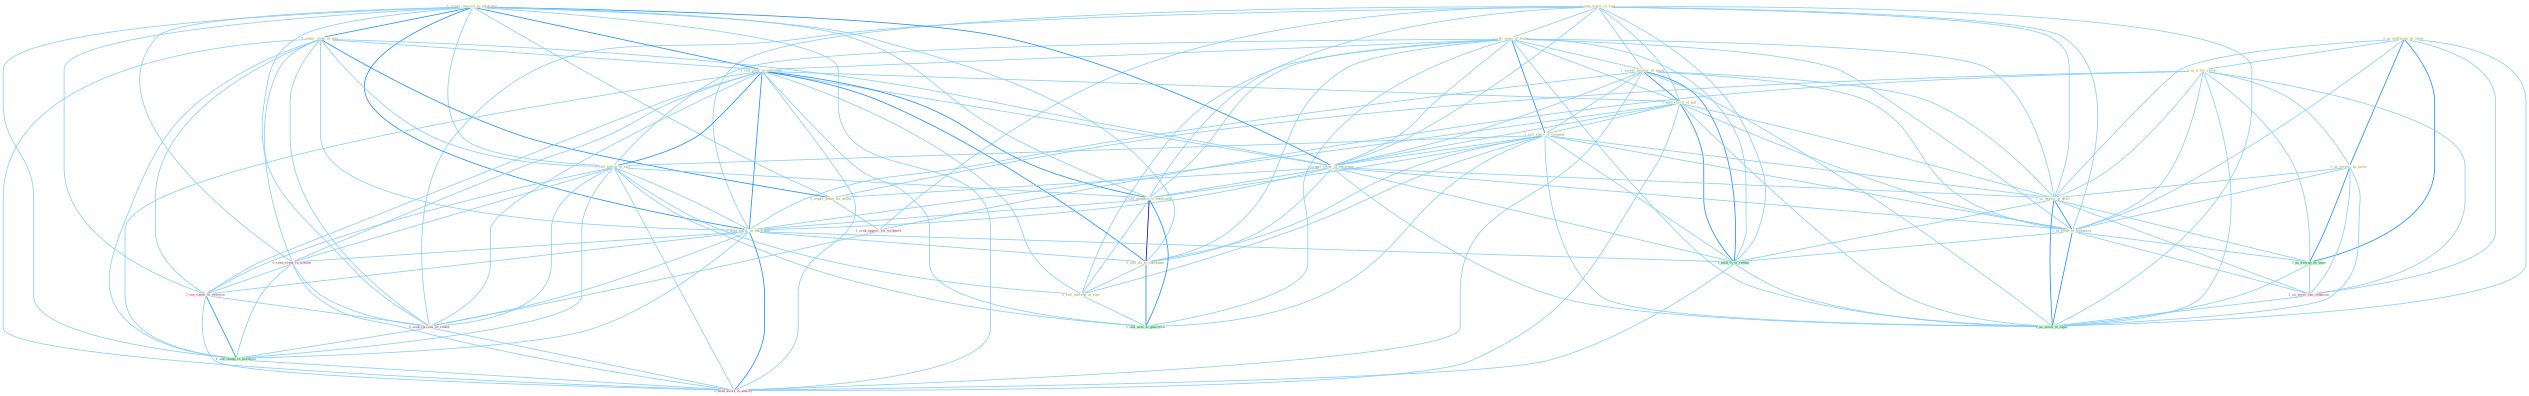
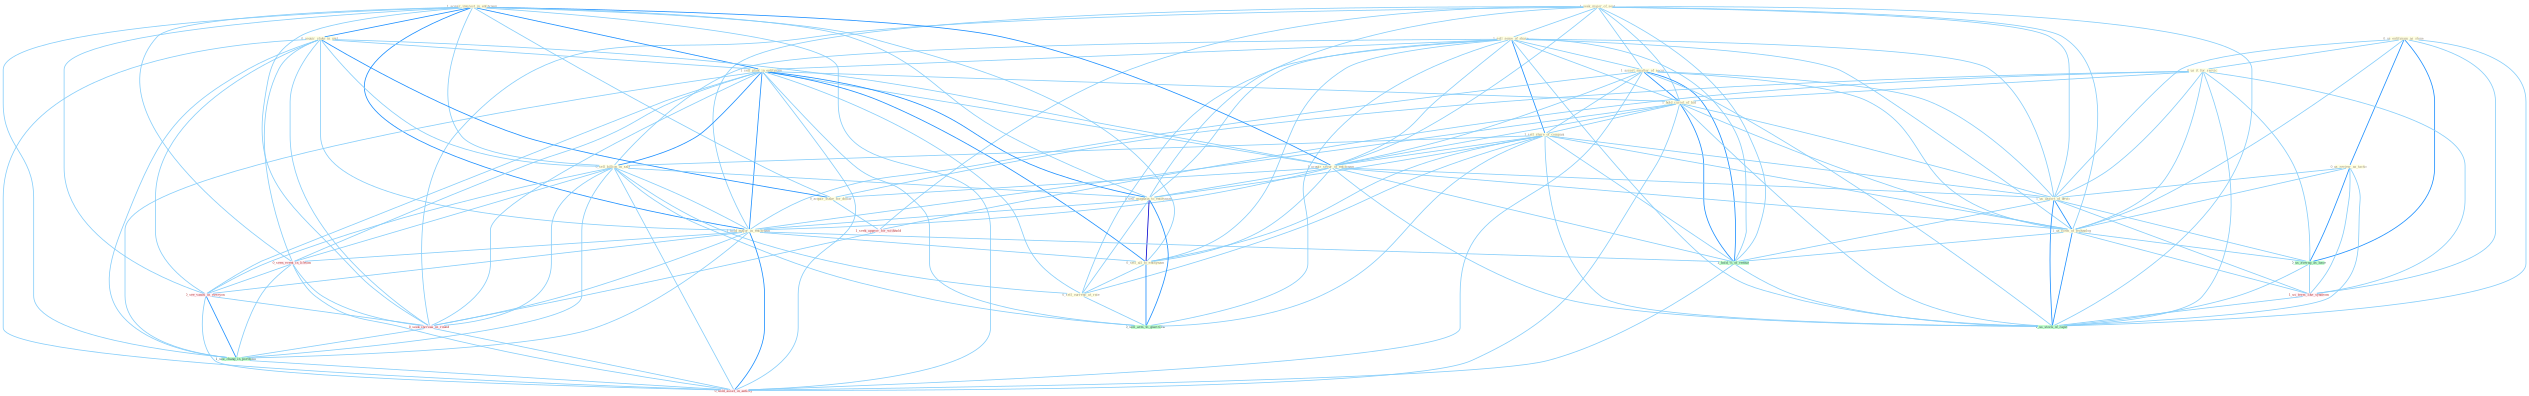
(2292, 100) -> (1941, 87)
